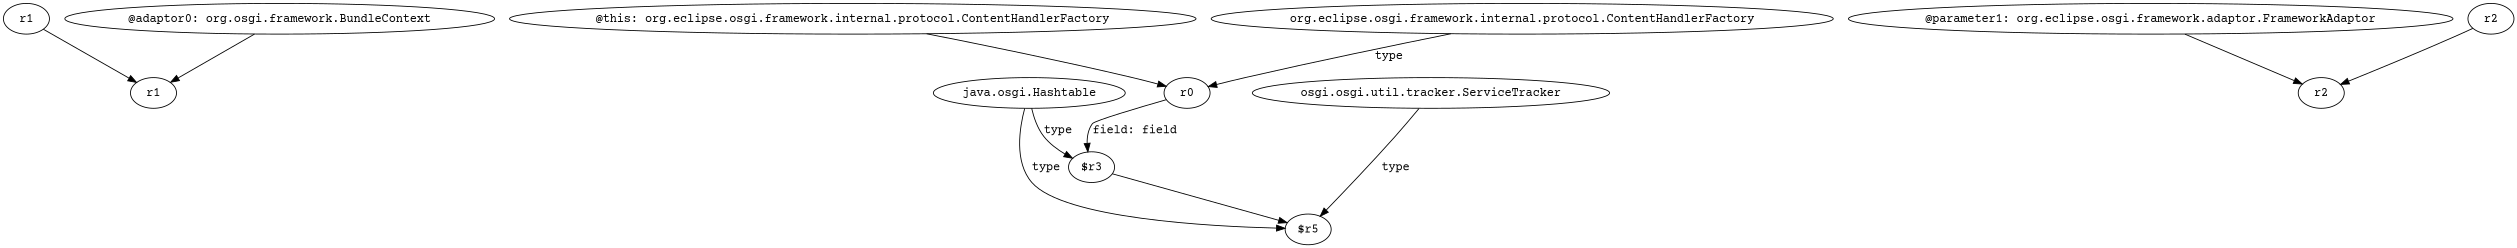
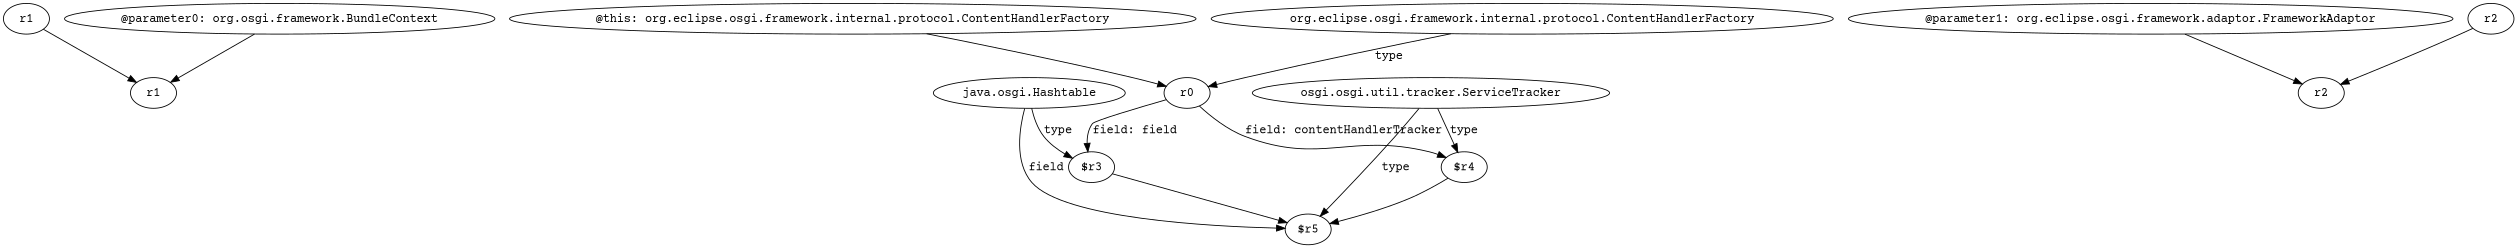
(280, 19) -> (280, 19)
(1046, 167) -> (1046, 167)
none -> (1464, 167)
